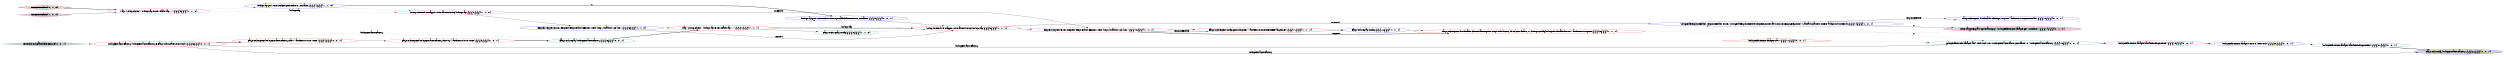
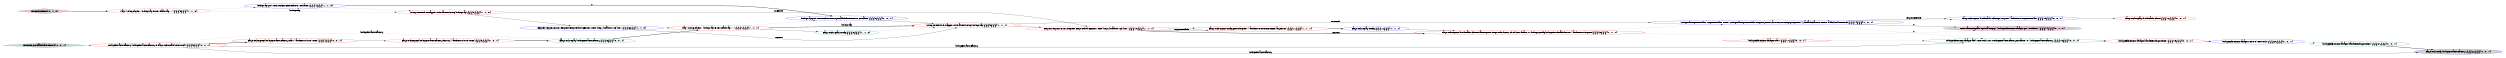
(45, 15) -> none
none -> (2155, 19)
